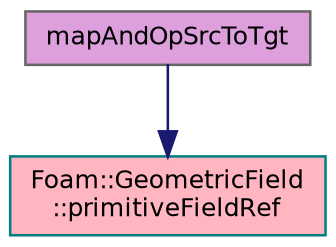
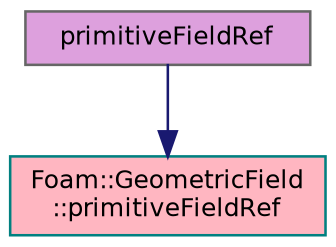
(168, 38) -> (168, 38)
